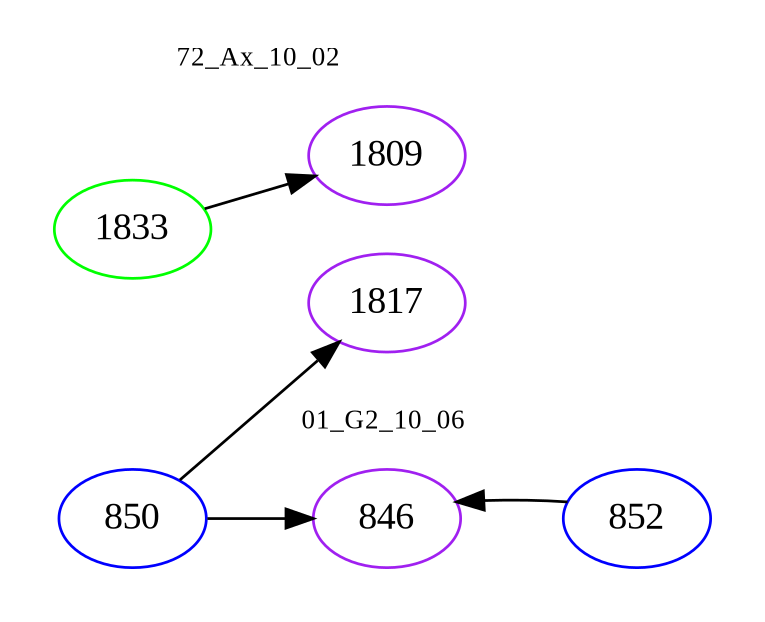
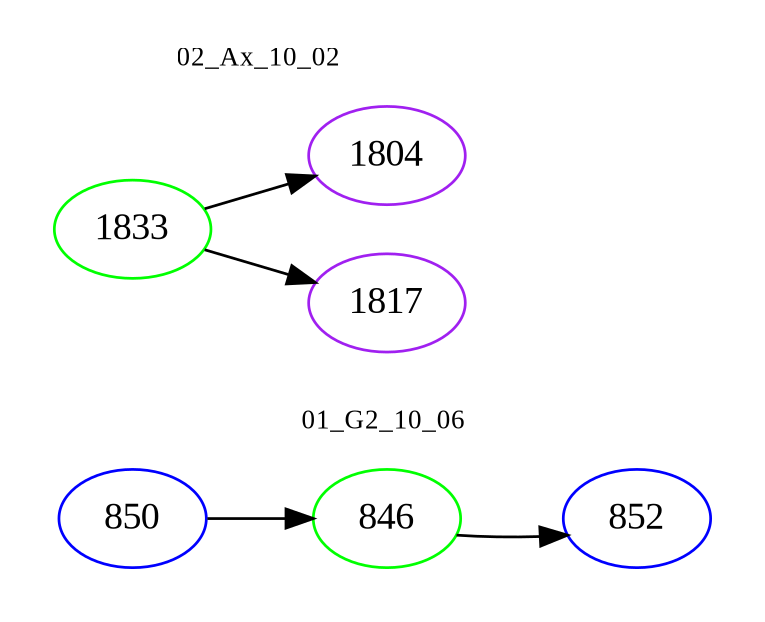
(260, 59) -> (260, 59)
(387, 156) -> (387, 156)
(249, 420) -> (246, 262)
(526, 500) -> (498, 537)
(387, 519) -> (387, 519)
